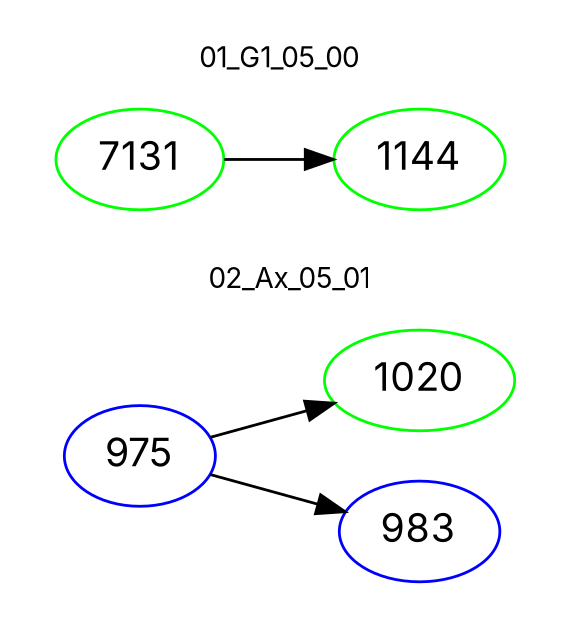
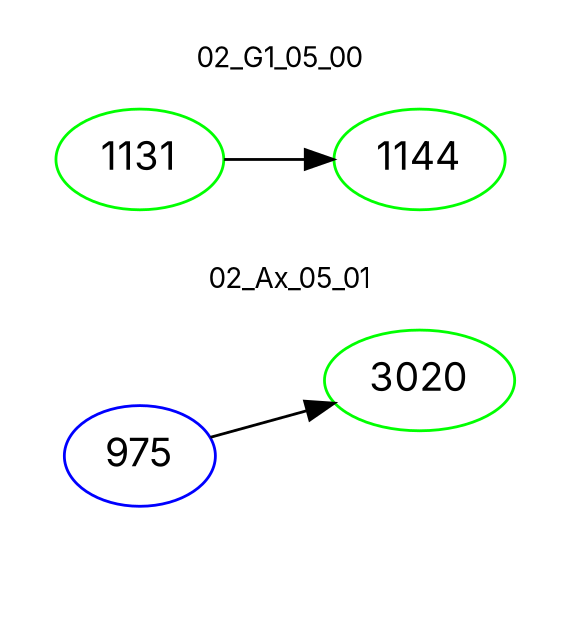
(280, 60) -> (280, 60)
(140, 159) -> (140, 159)
(420, 380) -> (420, 380)
(420, 531) -> none
